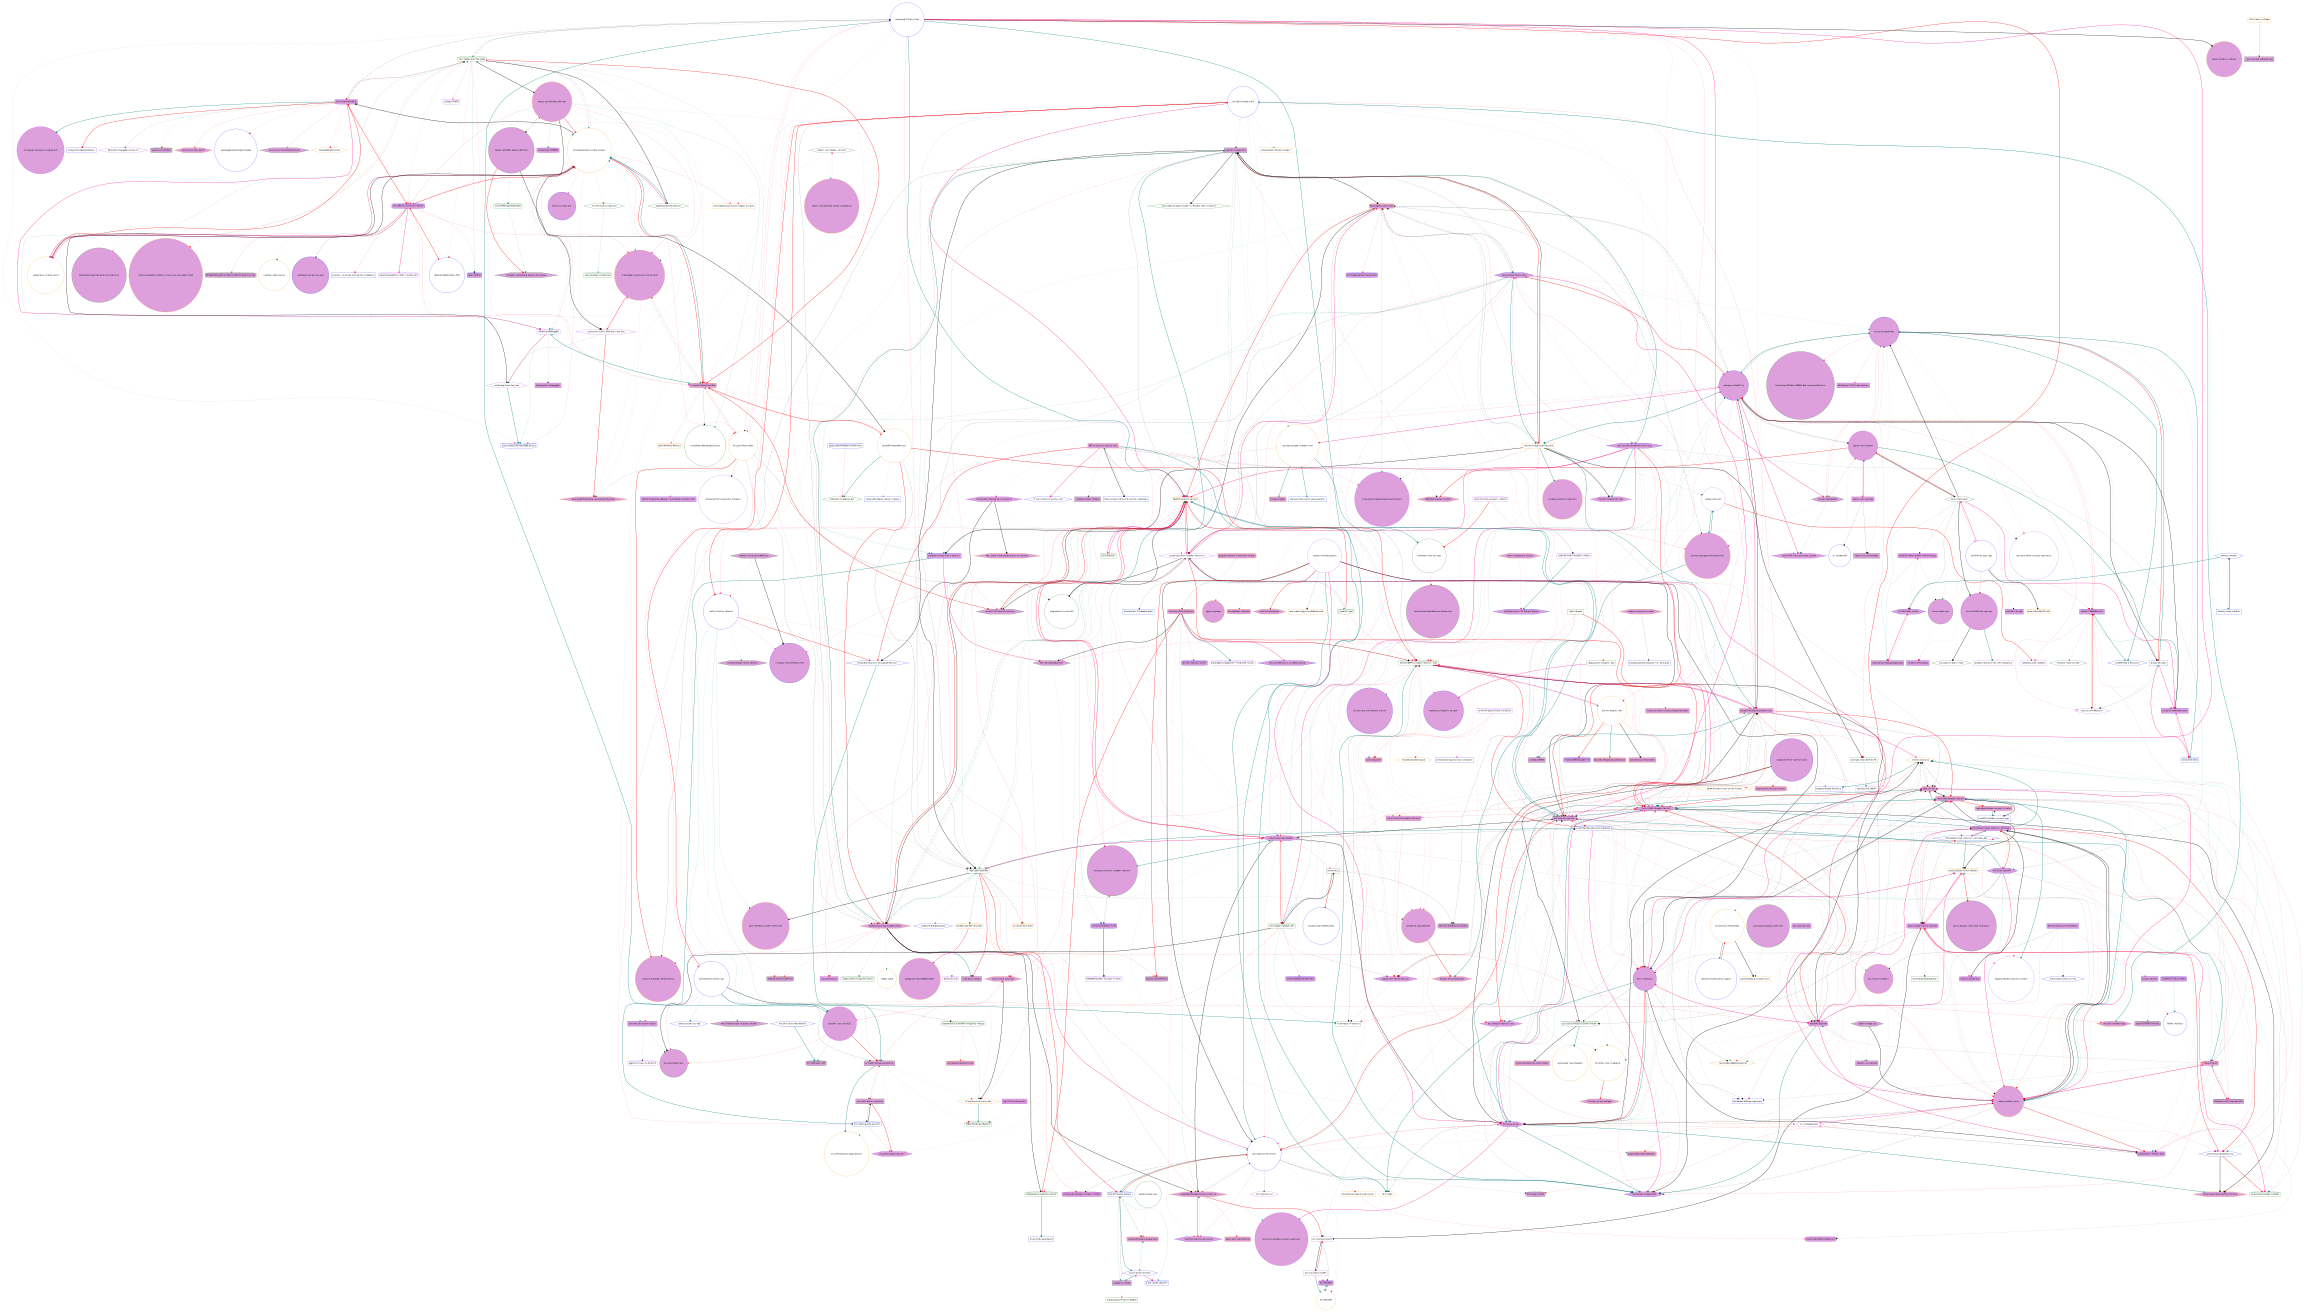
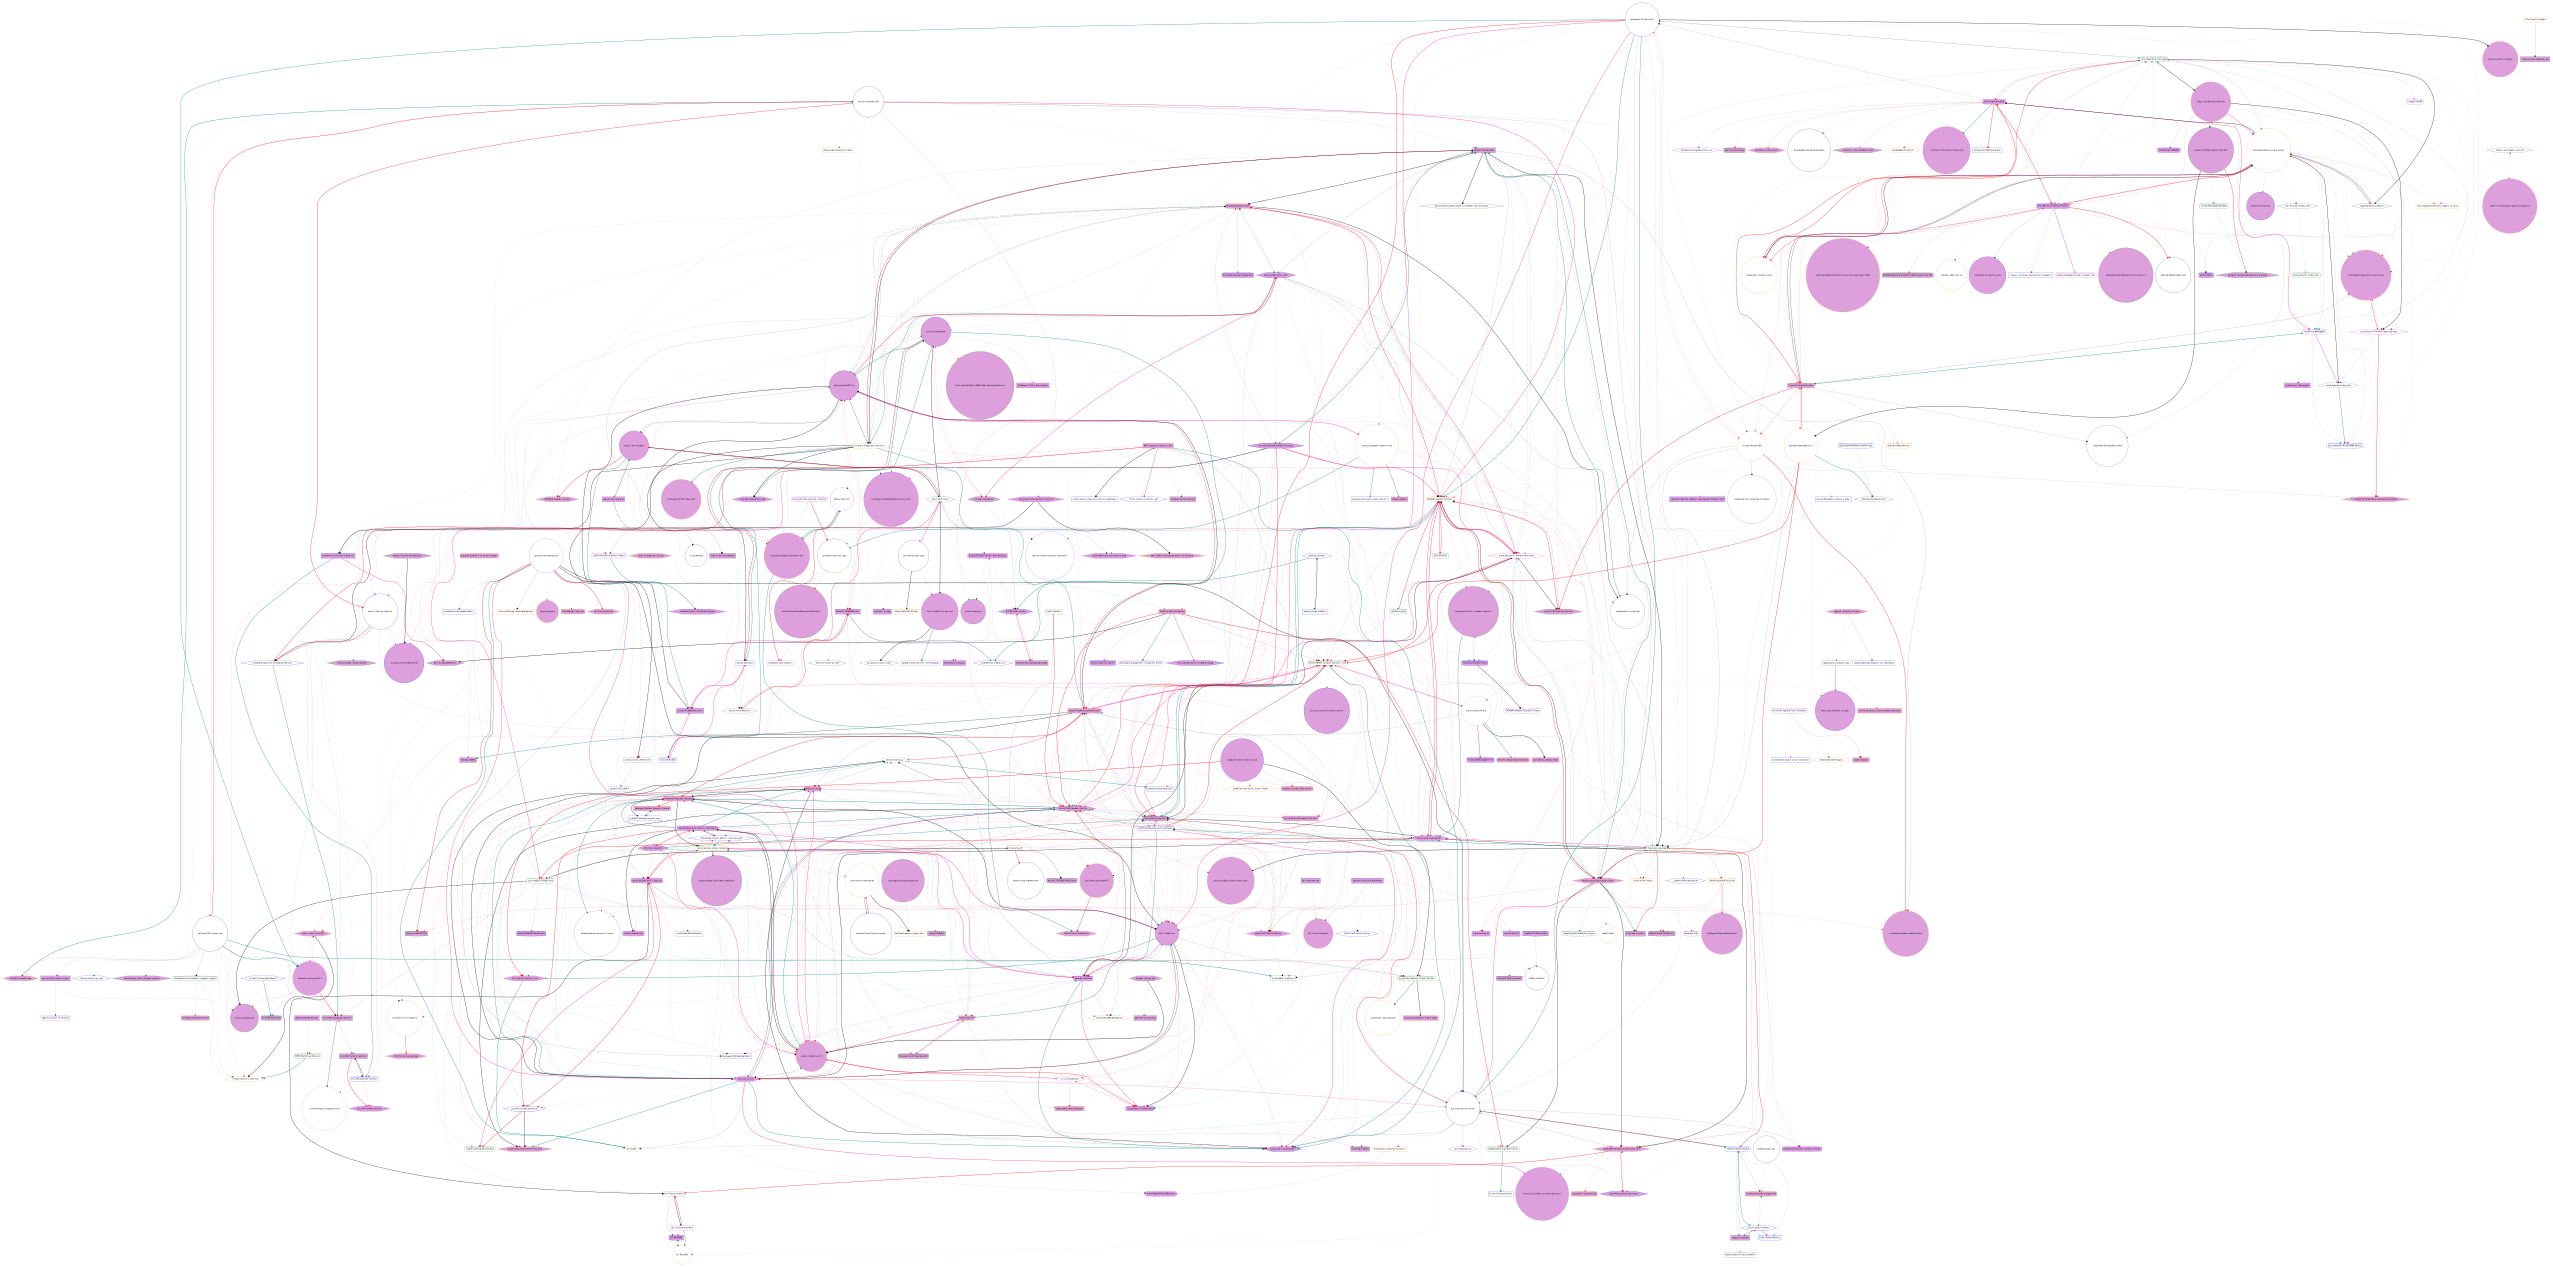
(1769, 475) -> none
(1653, 783) -> none
(1204, 853) -> (1460, 739)
none -> (936, 934)
(978, 1112) -> (286, 1072)
